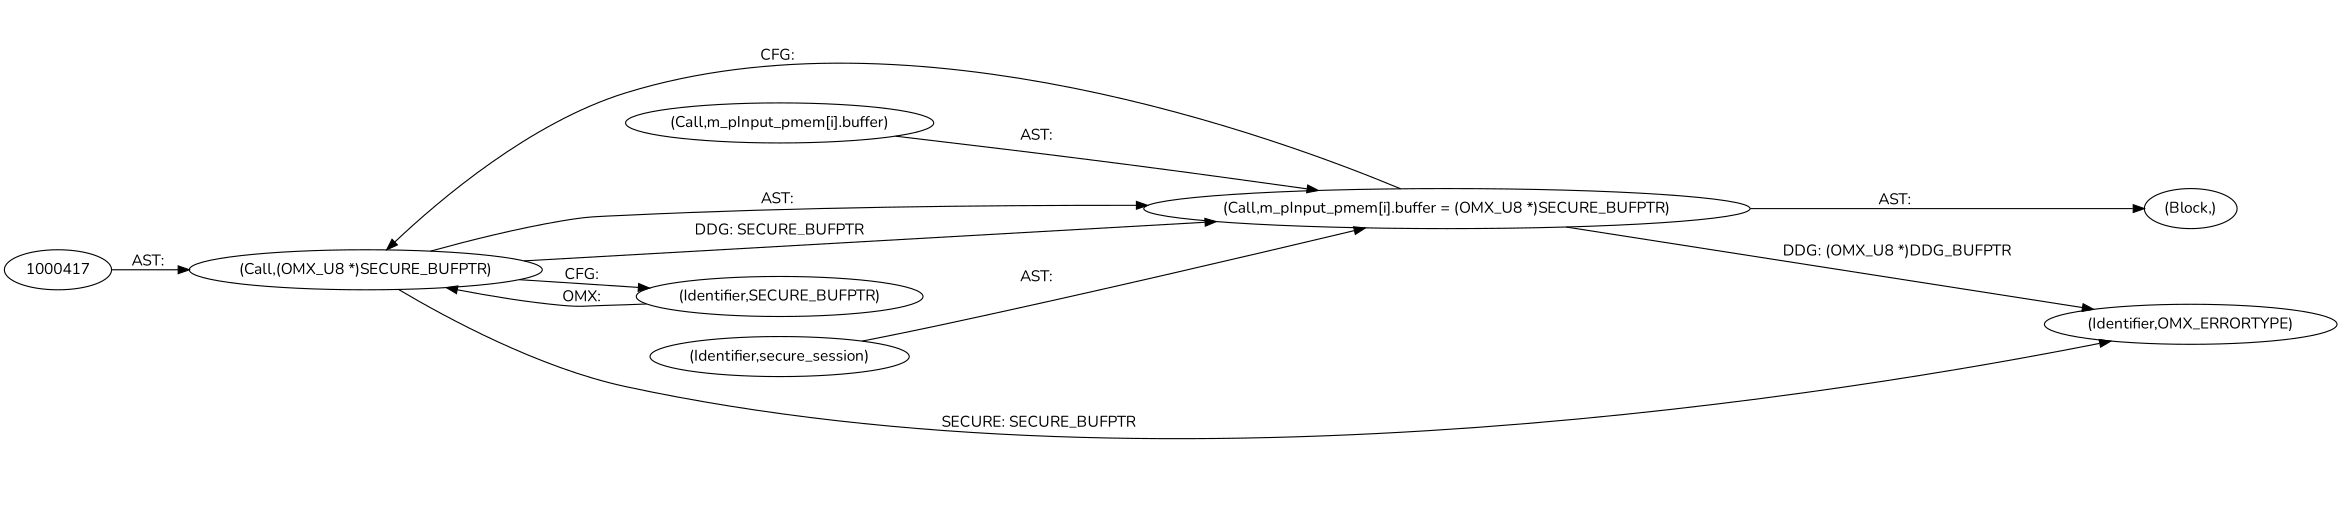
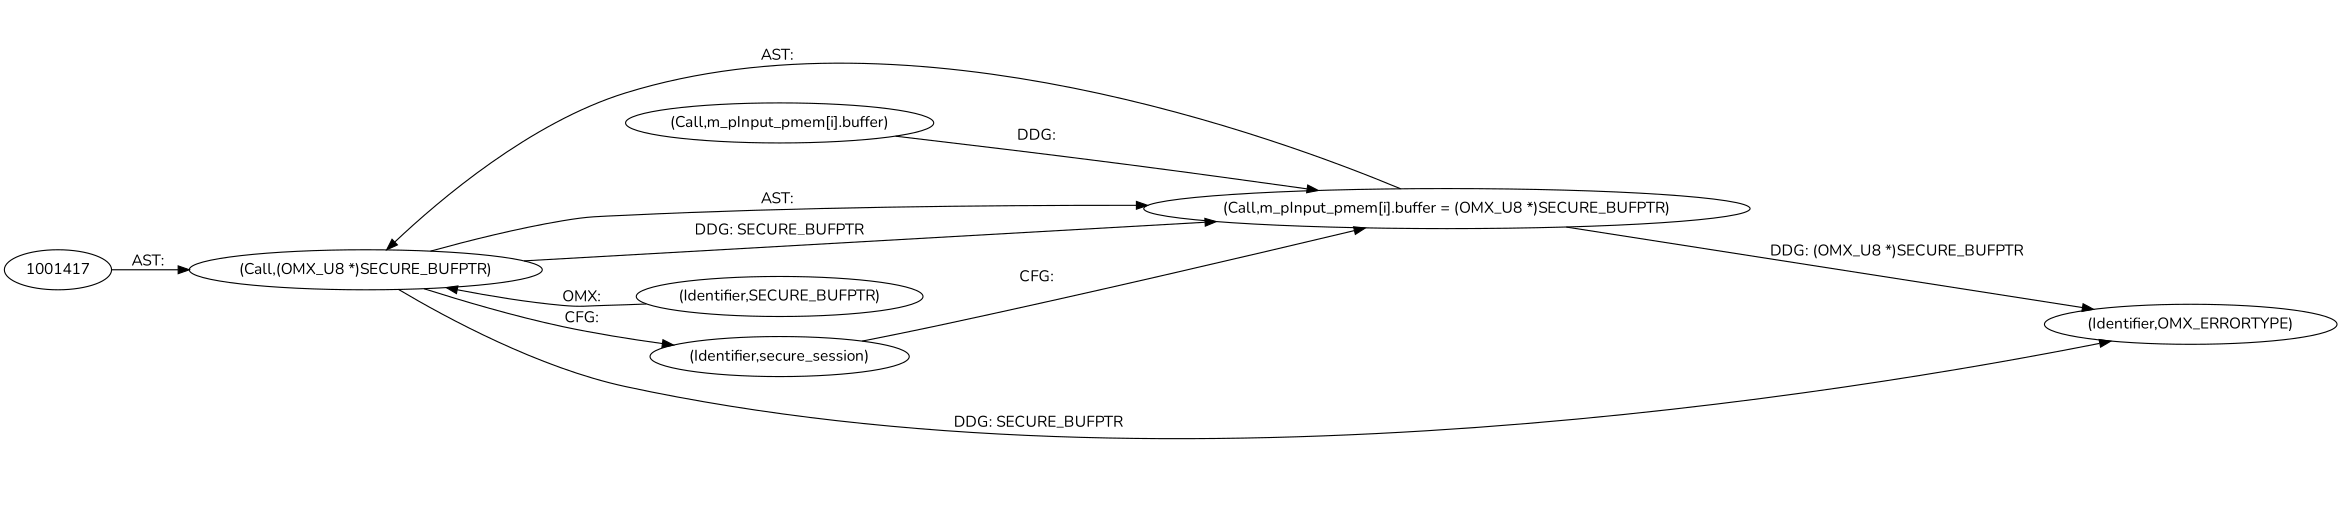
(780, 56) -> (780, 56)
(1039, 136) -> (1039, 136)
(2191, 209) -> none
(1897, 251) -> (1897, 251)
(58, 270) -> (58, 270)
(1039, 277) -> (1039, 277)
(579, 284) -> (542, 322)
(1039, 423) -> (1039, 423)
